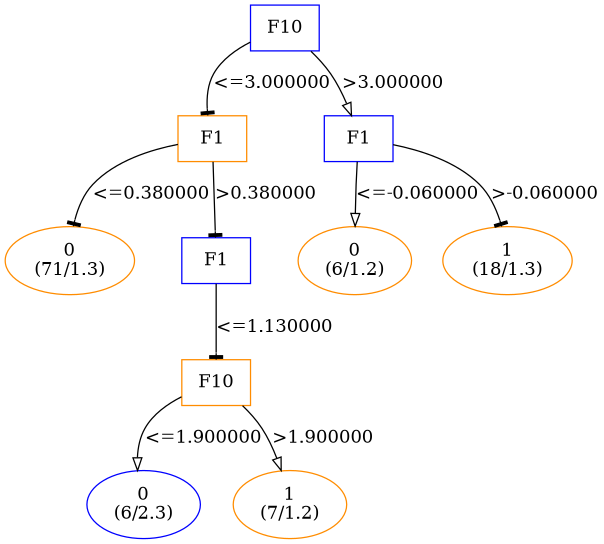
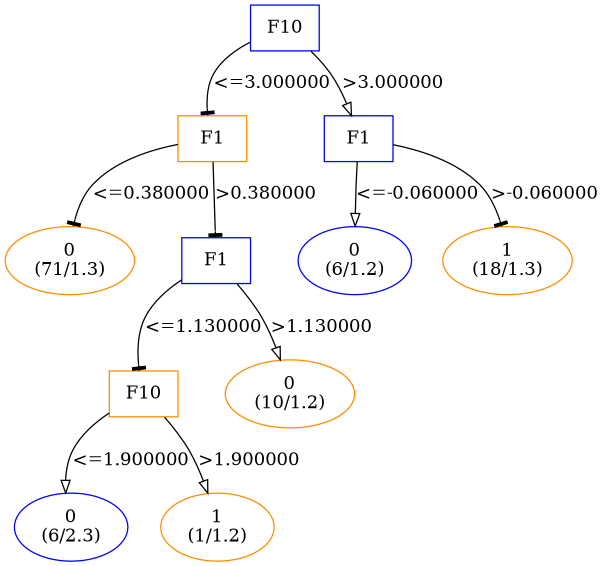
(355, 261) -> (355, 261)
none -> (290, 394)
(290, 505) -> (217, 527)
